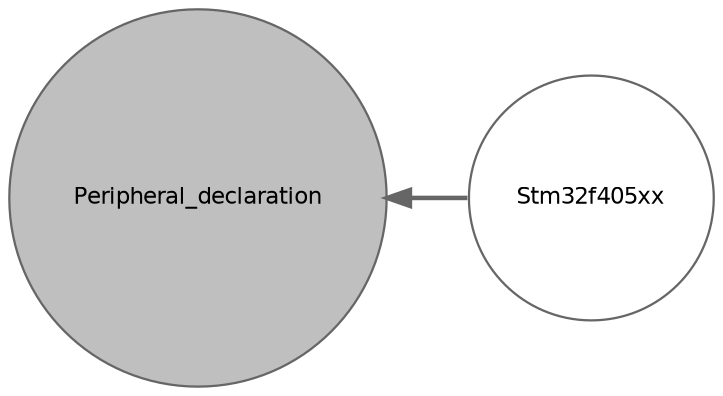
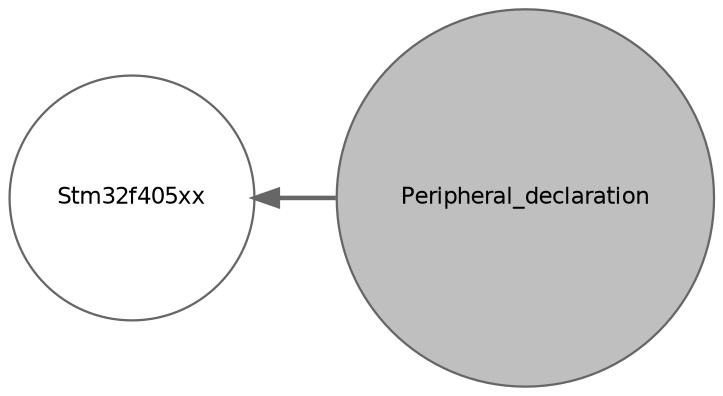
(439, 198) -> (307, 198)
